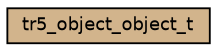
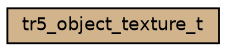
(109, 26) -> (113, 26)
